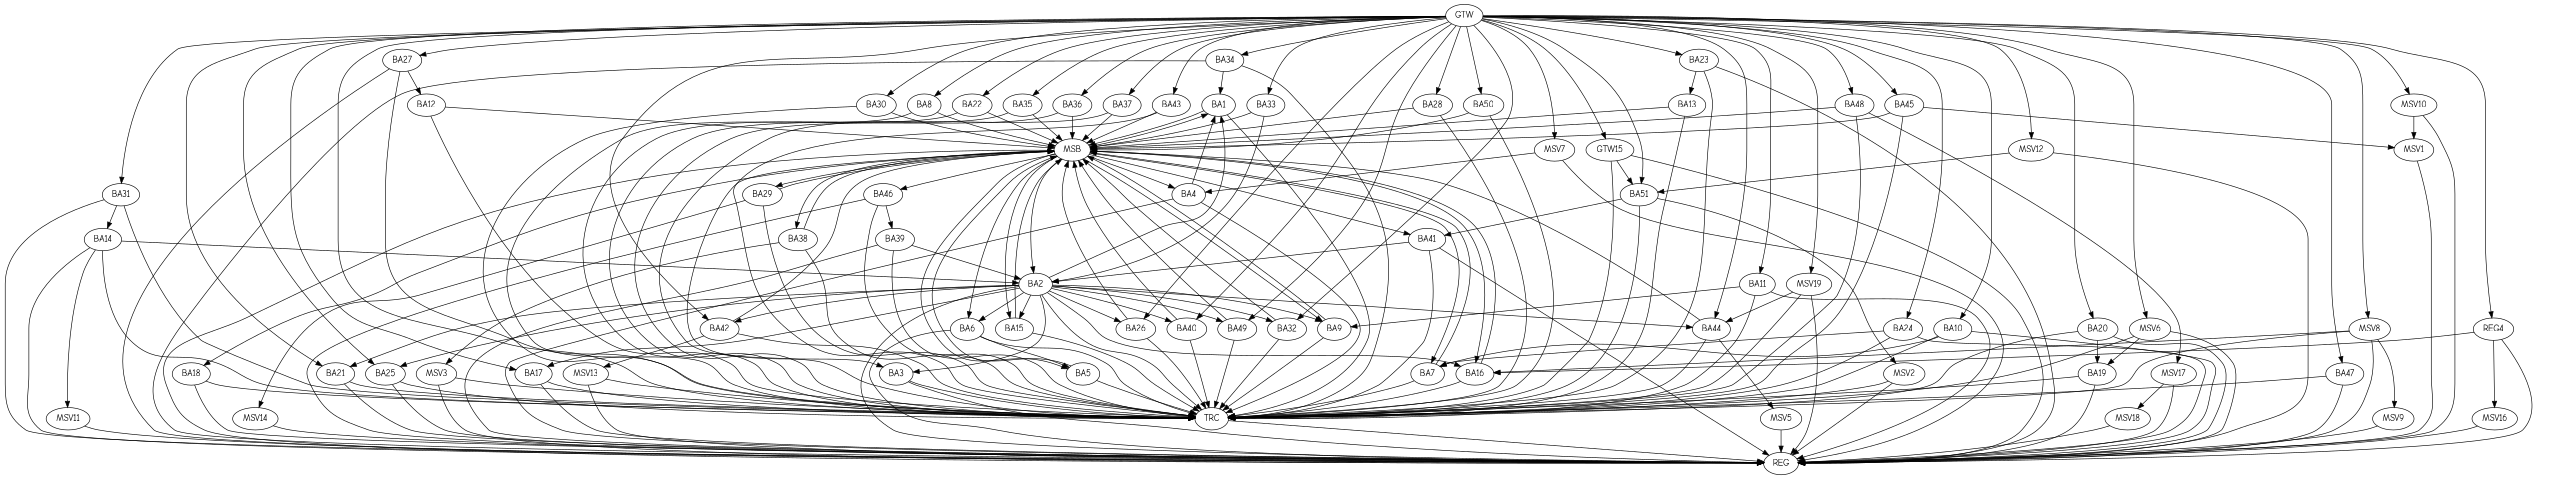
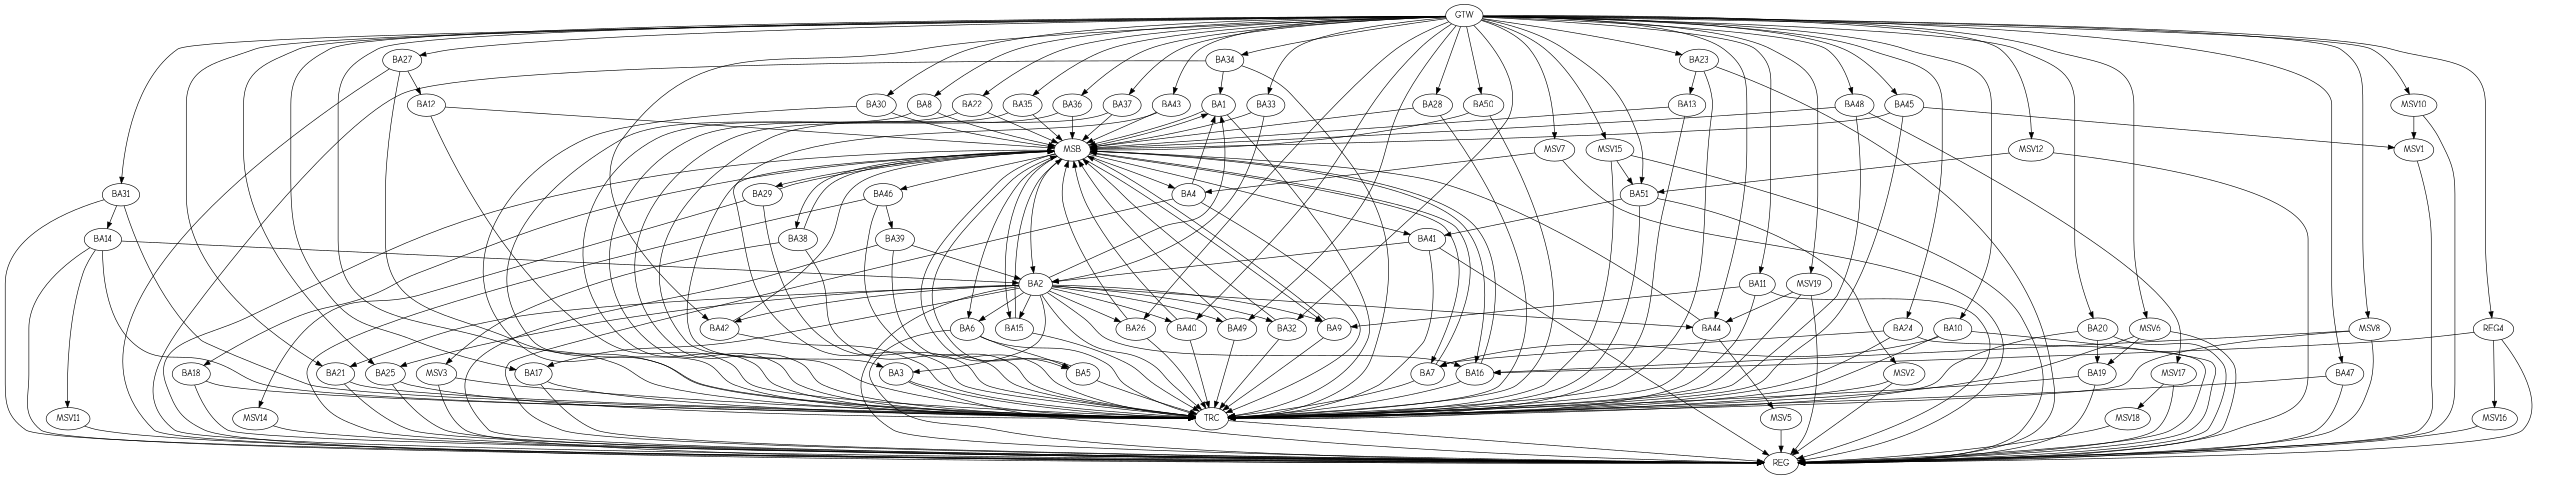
(1610, 150) -> (1610, 150)
(586, 374) -> none
(2393, 419) -> none
